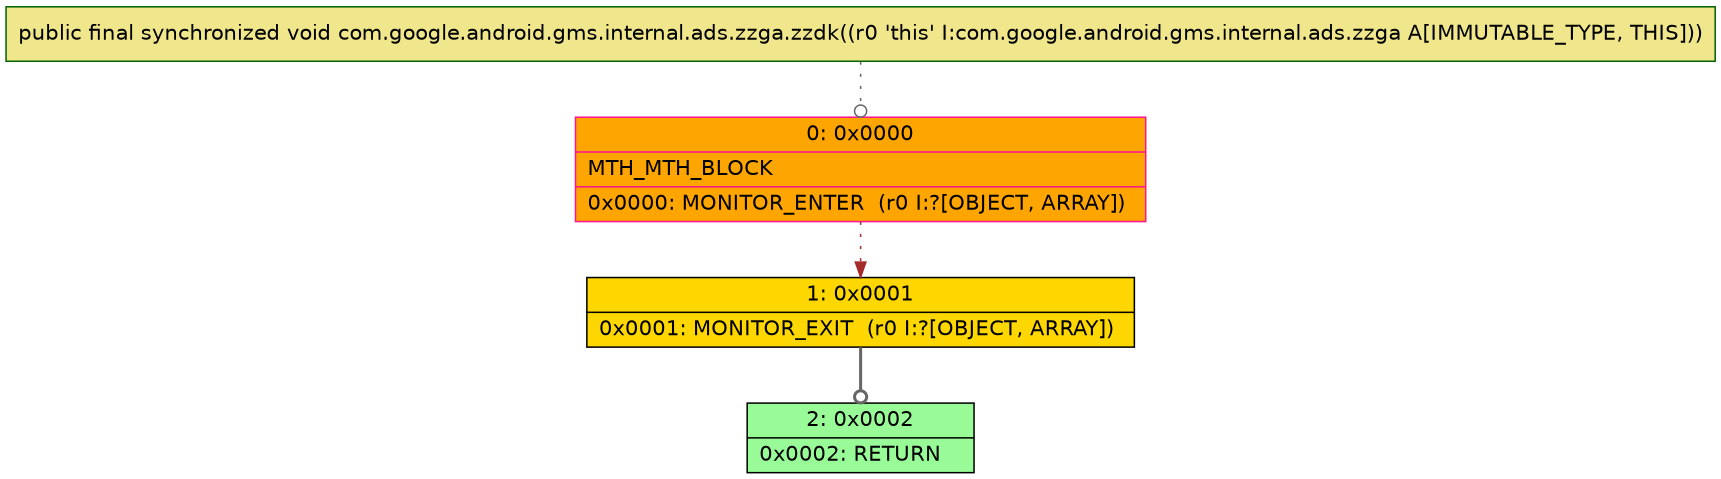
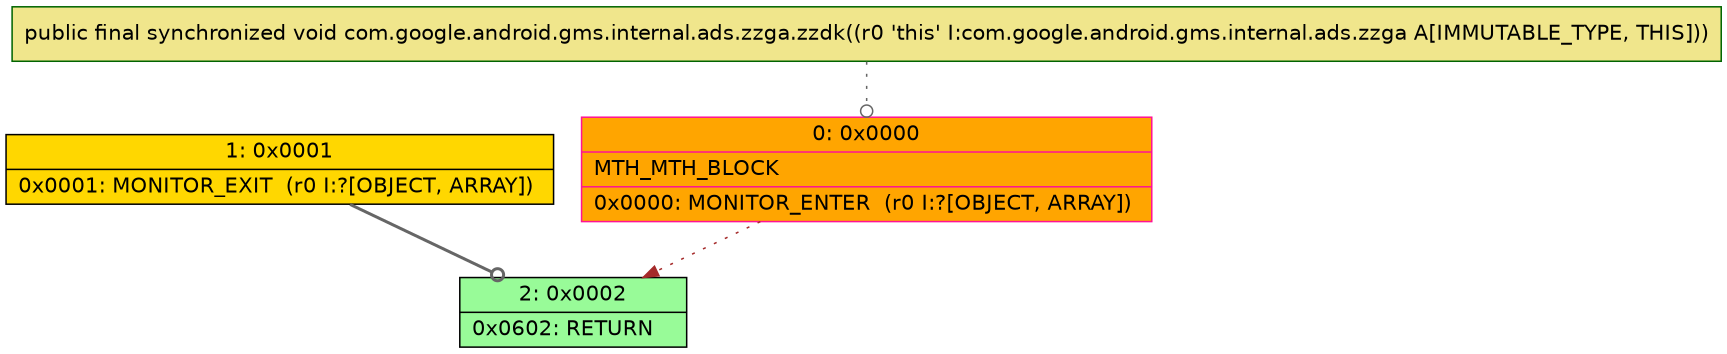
(861, 242) -> (709, 246)
(861, 455) -> (573, 329)
